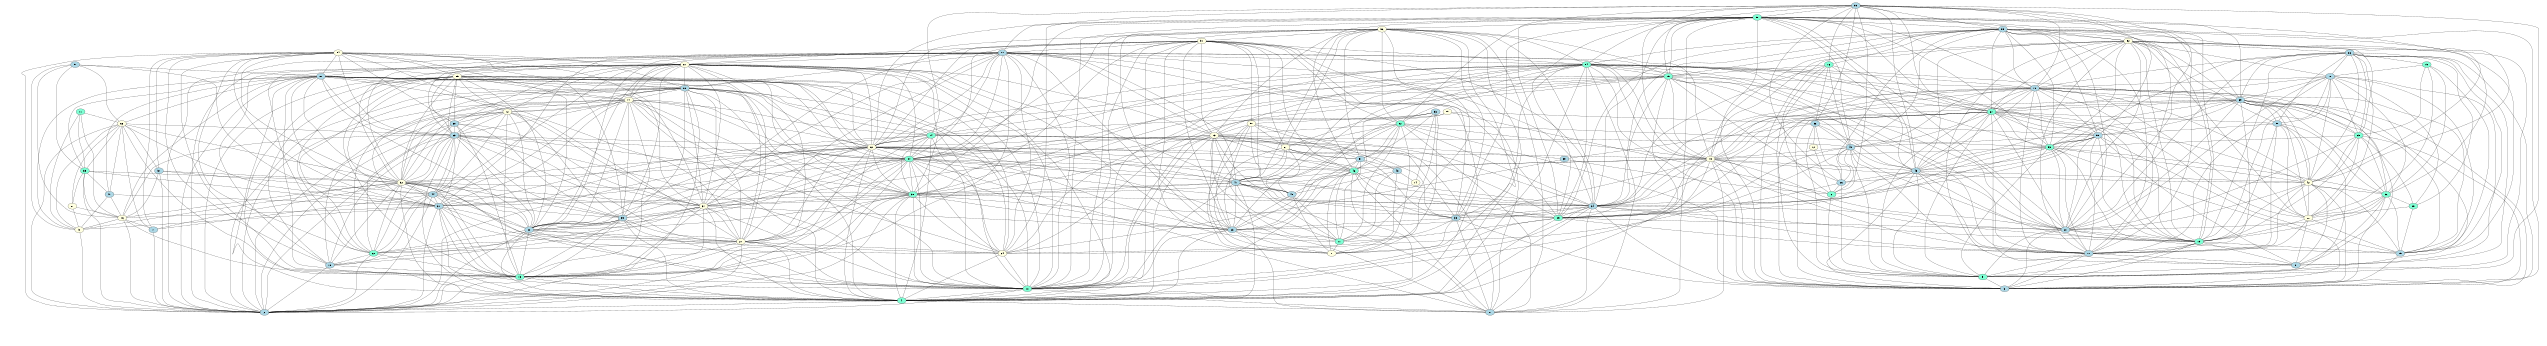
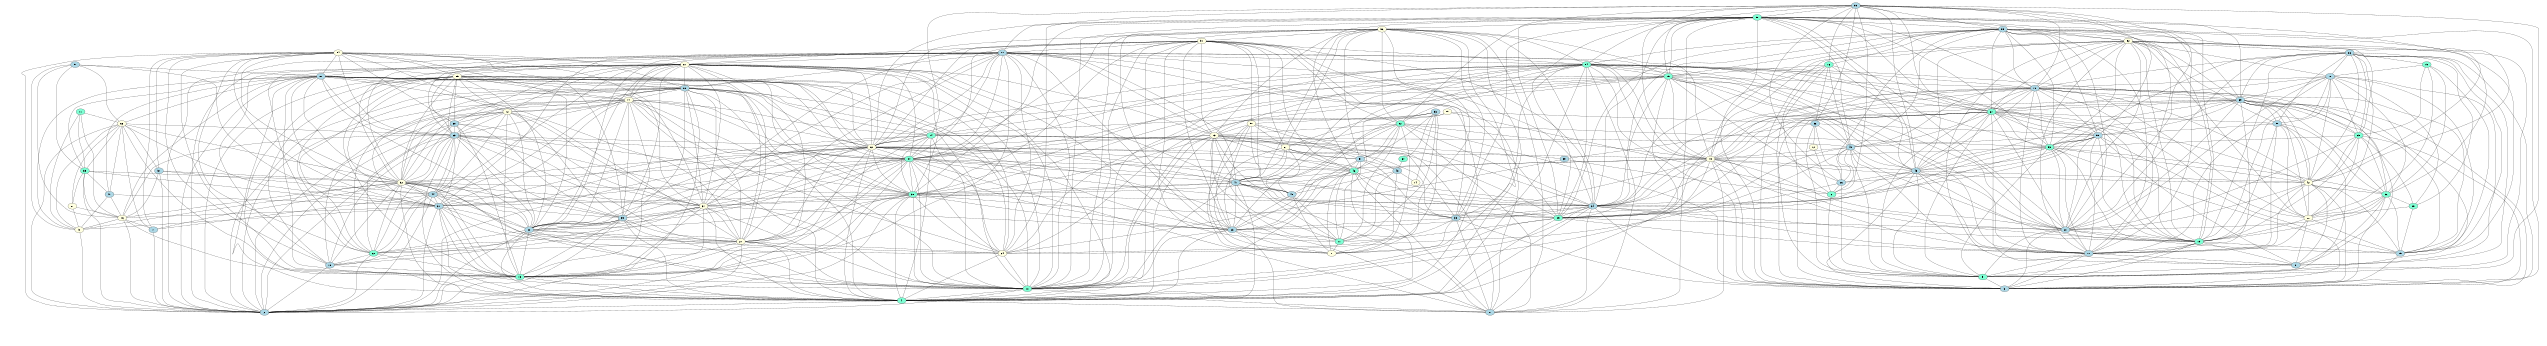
(1865, 150) -> (1798, 112)
none -> (1403, 159)
(959, 171) -> none
